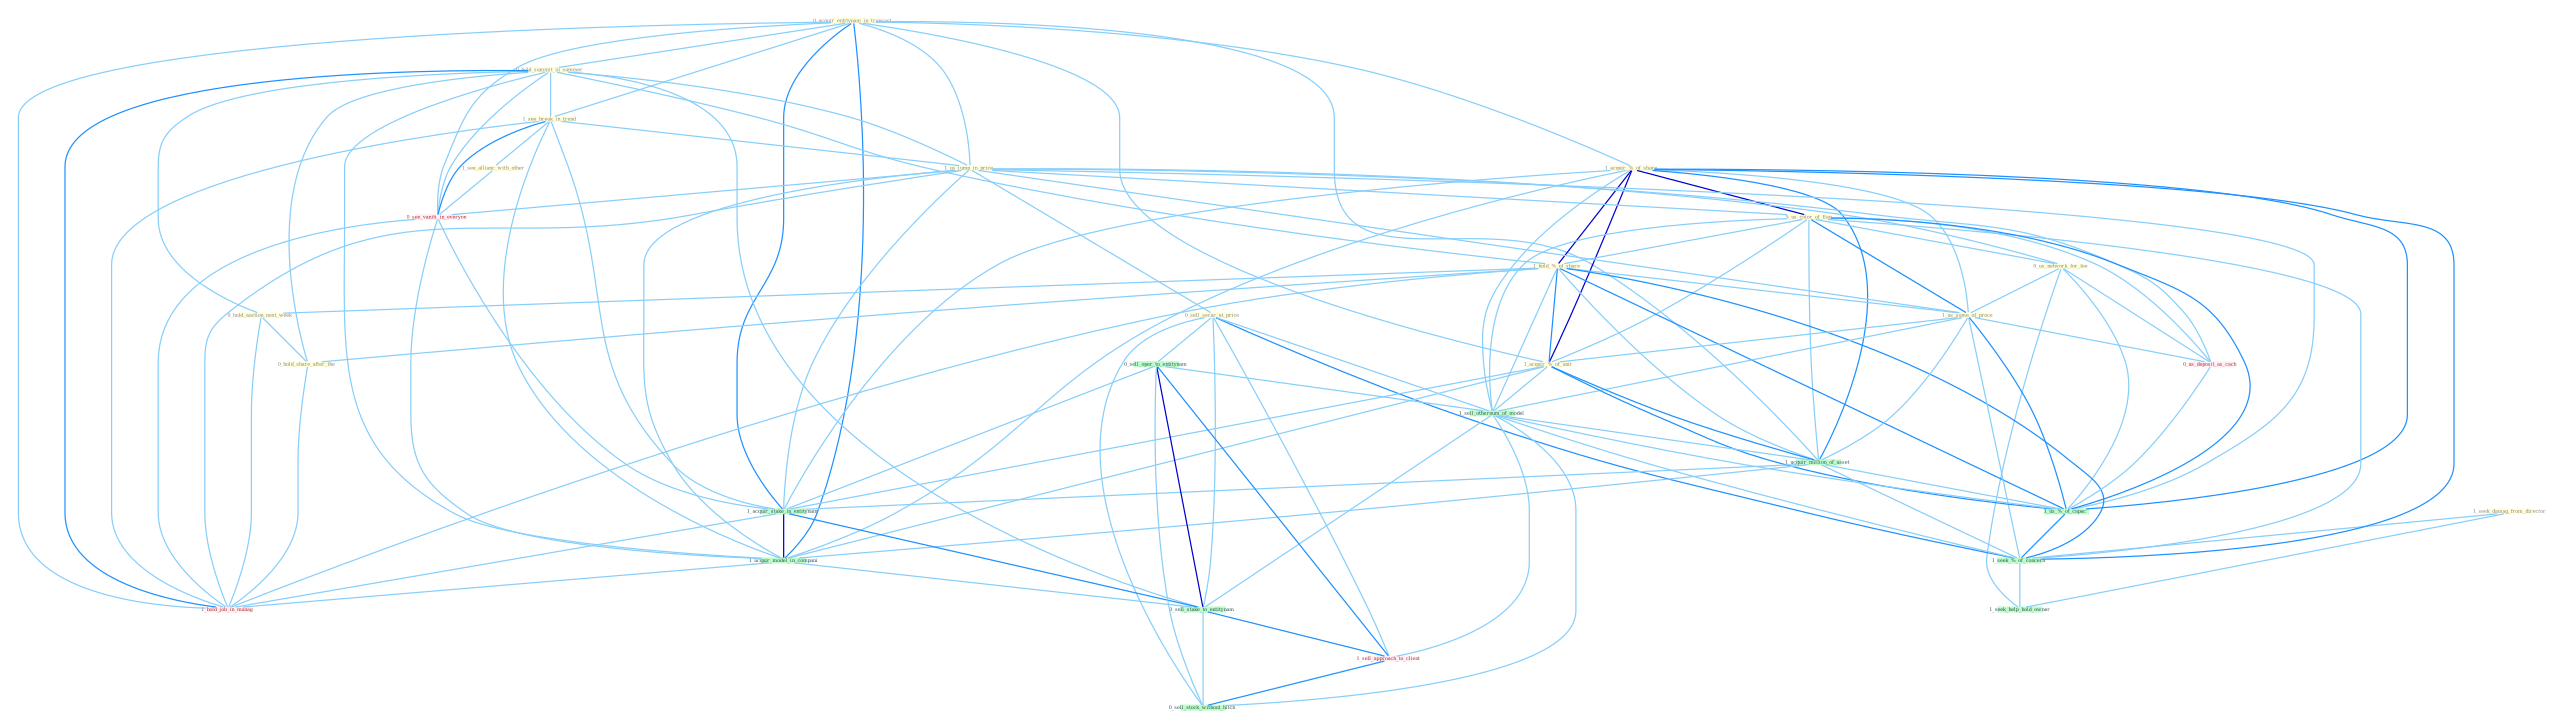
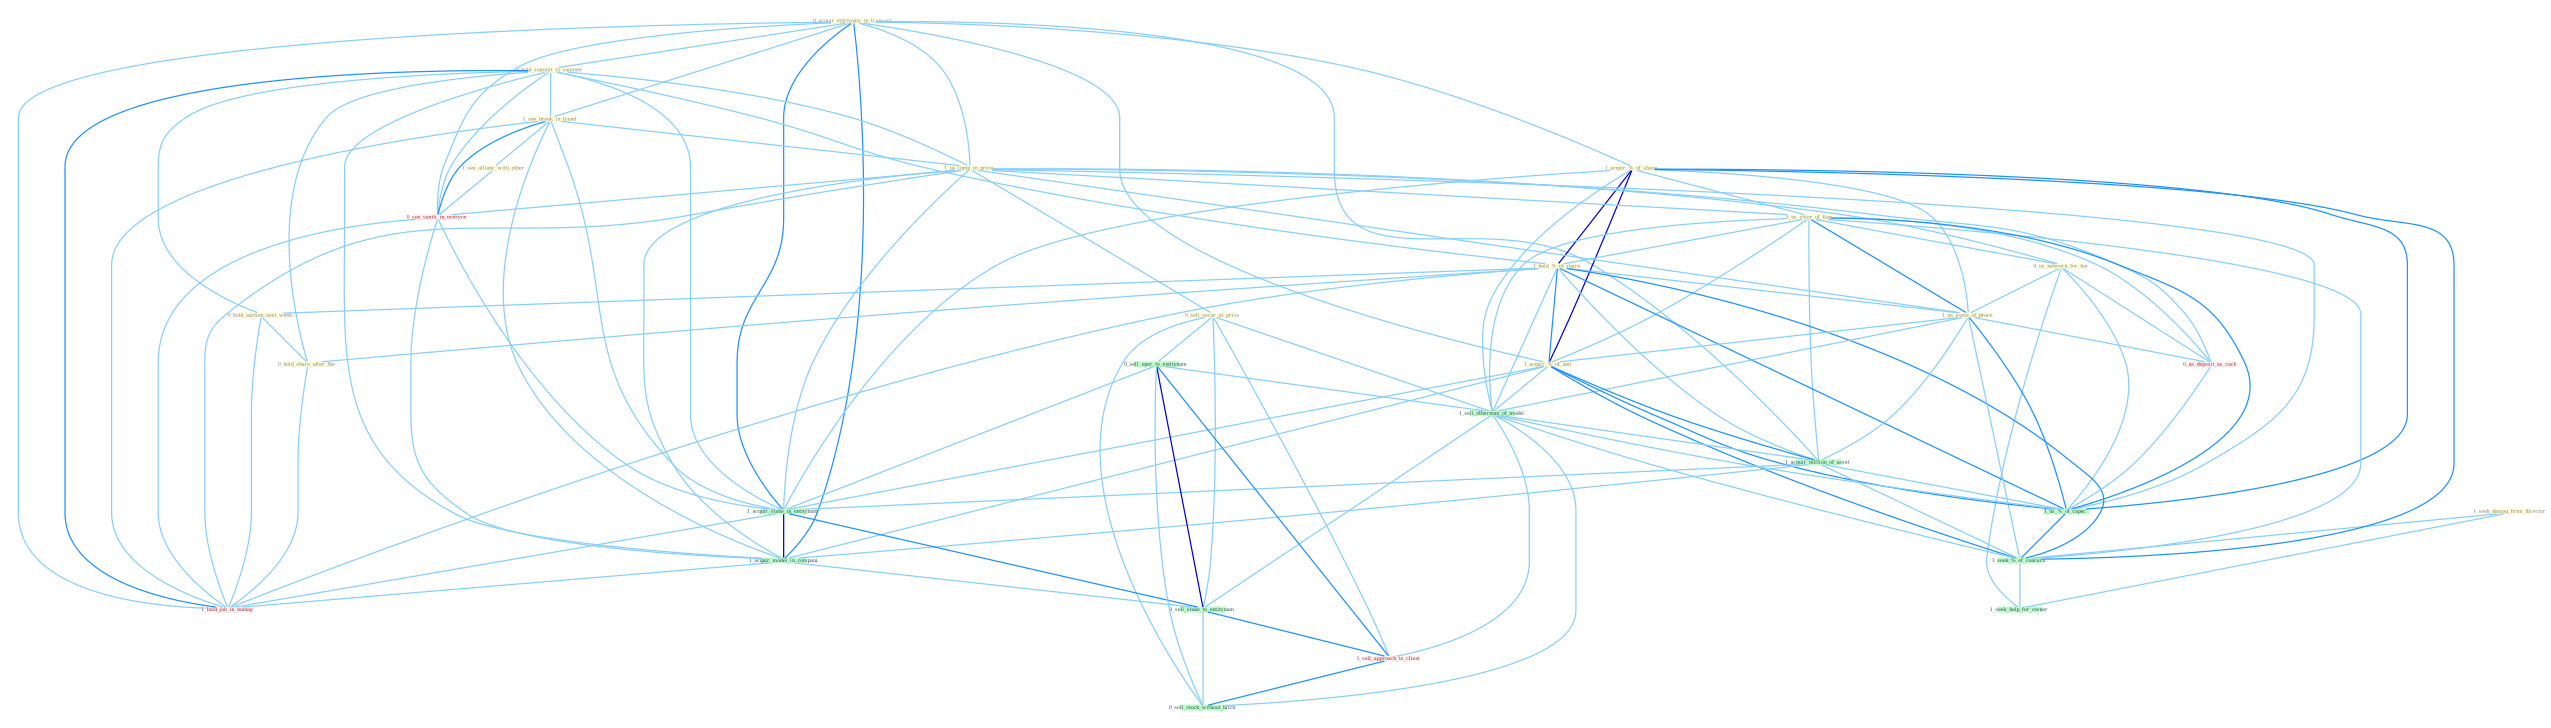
(1687, 184) -> (1687, 184)
(1863, 263) -> none
(1140, 334) -> none
(810, 392) -> (690, 272)
(1607, 463) -> (1802, 484)
(2020, 610) -> (2020, 610)
